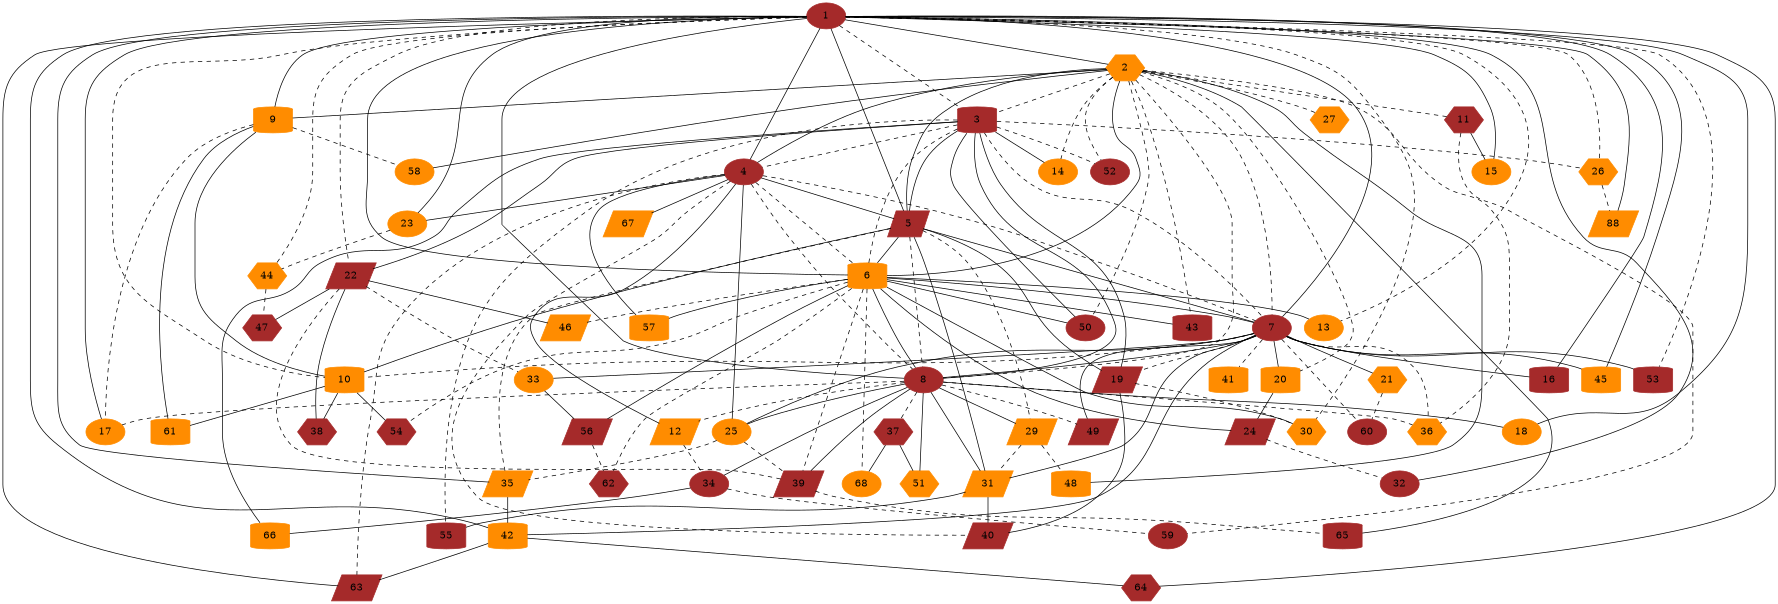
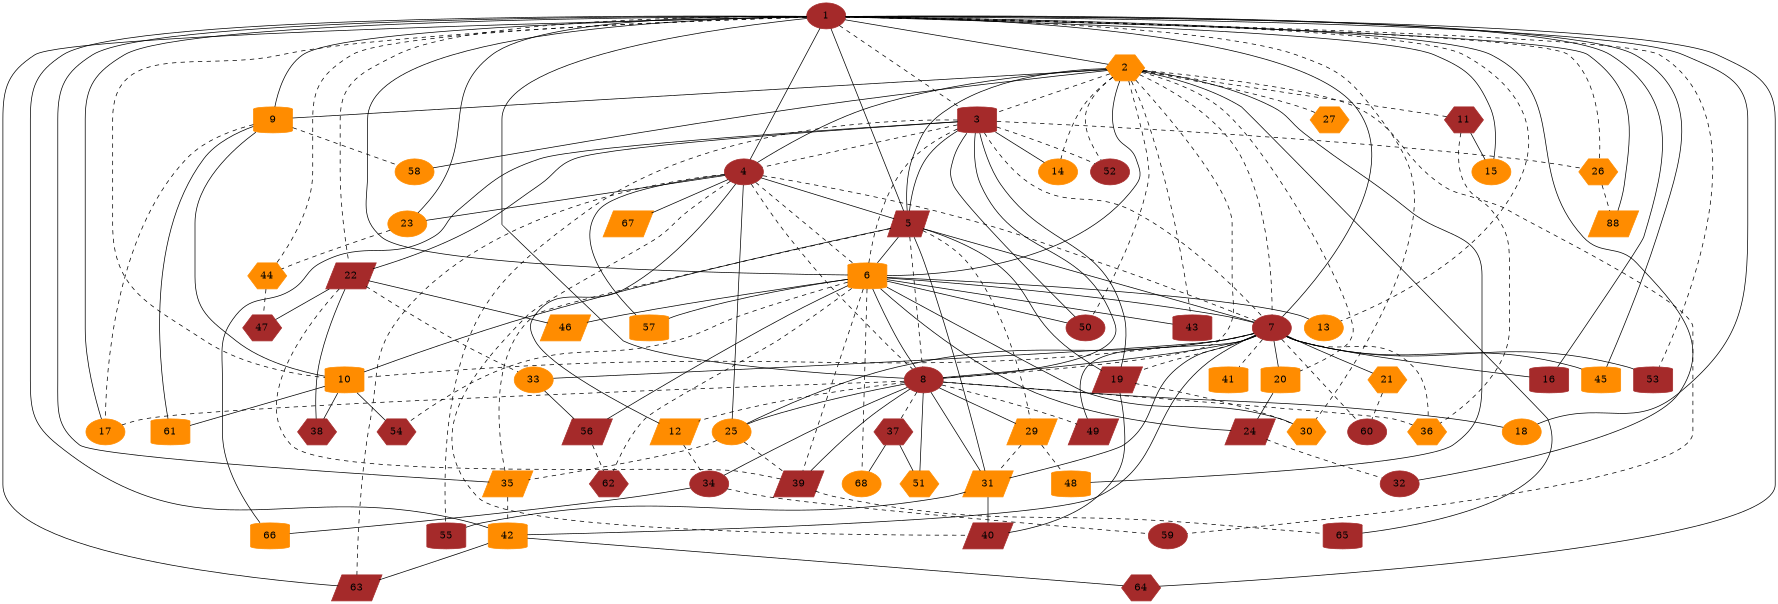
(717, 299) -> (717, 299)
(508, 505) -> (508, 505)
